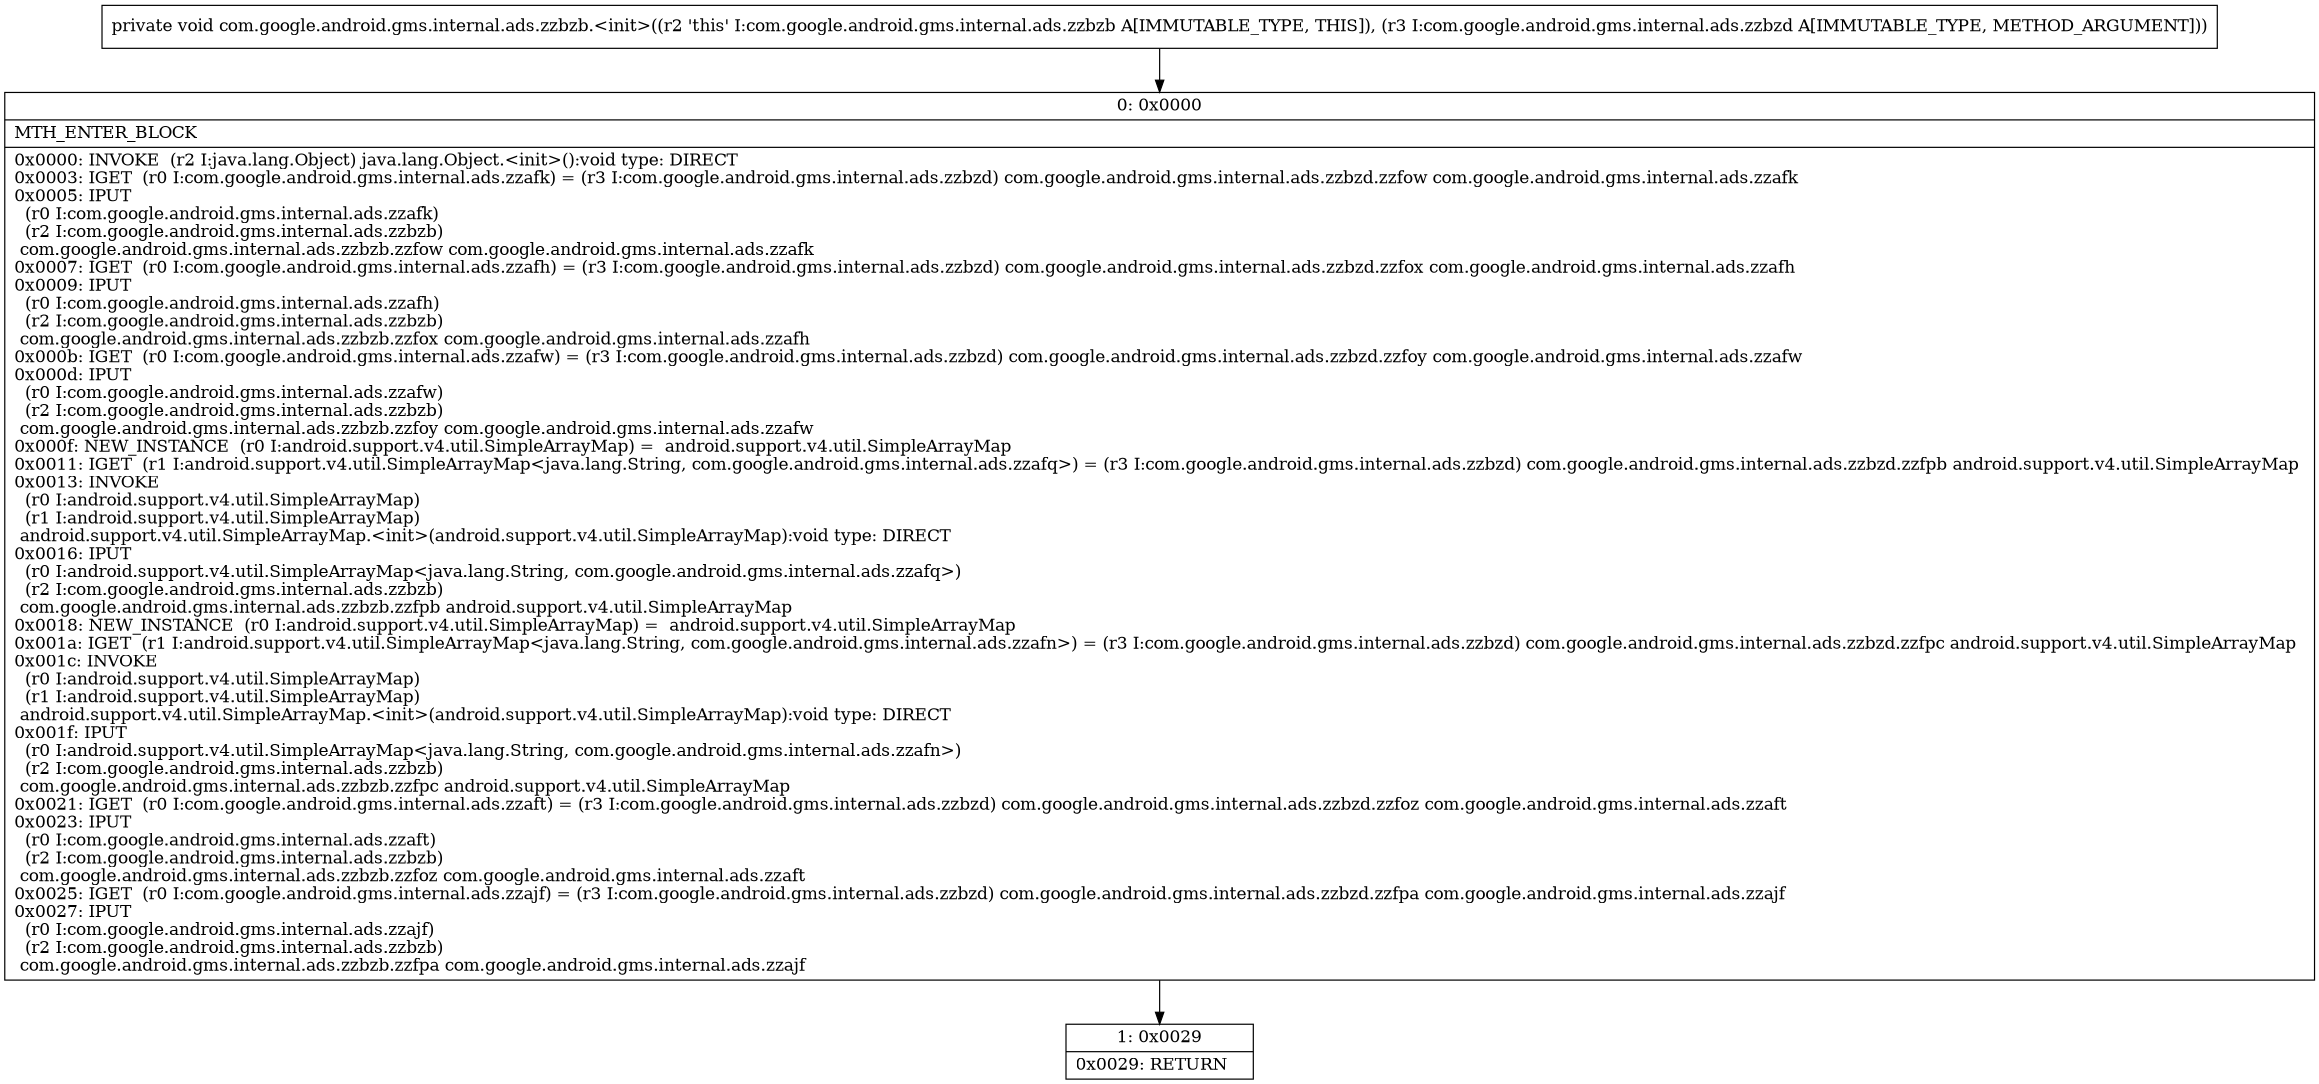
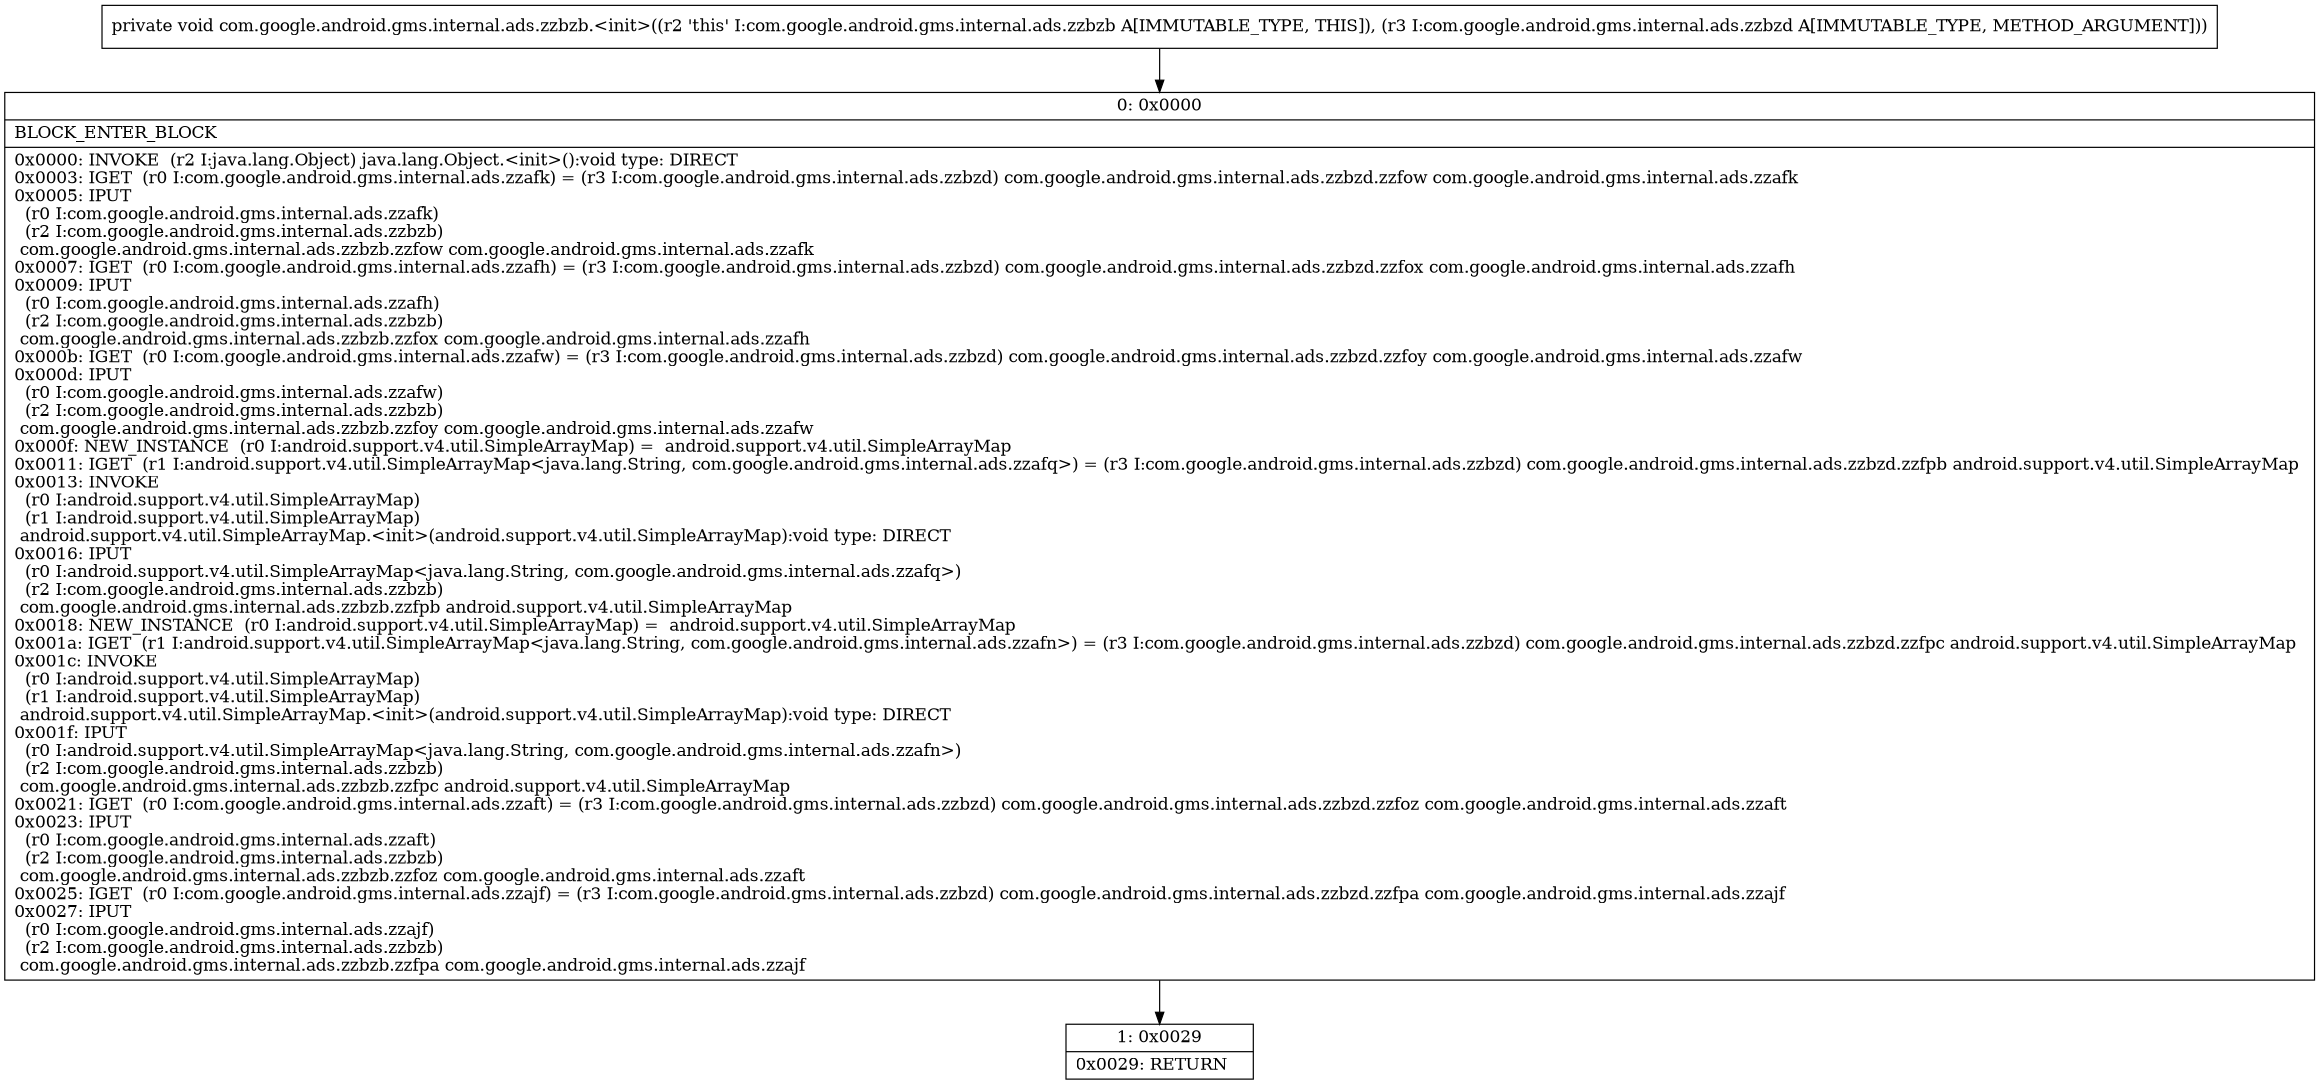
(106, 133) -> (116, 133)
